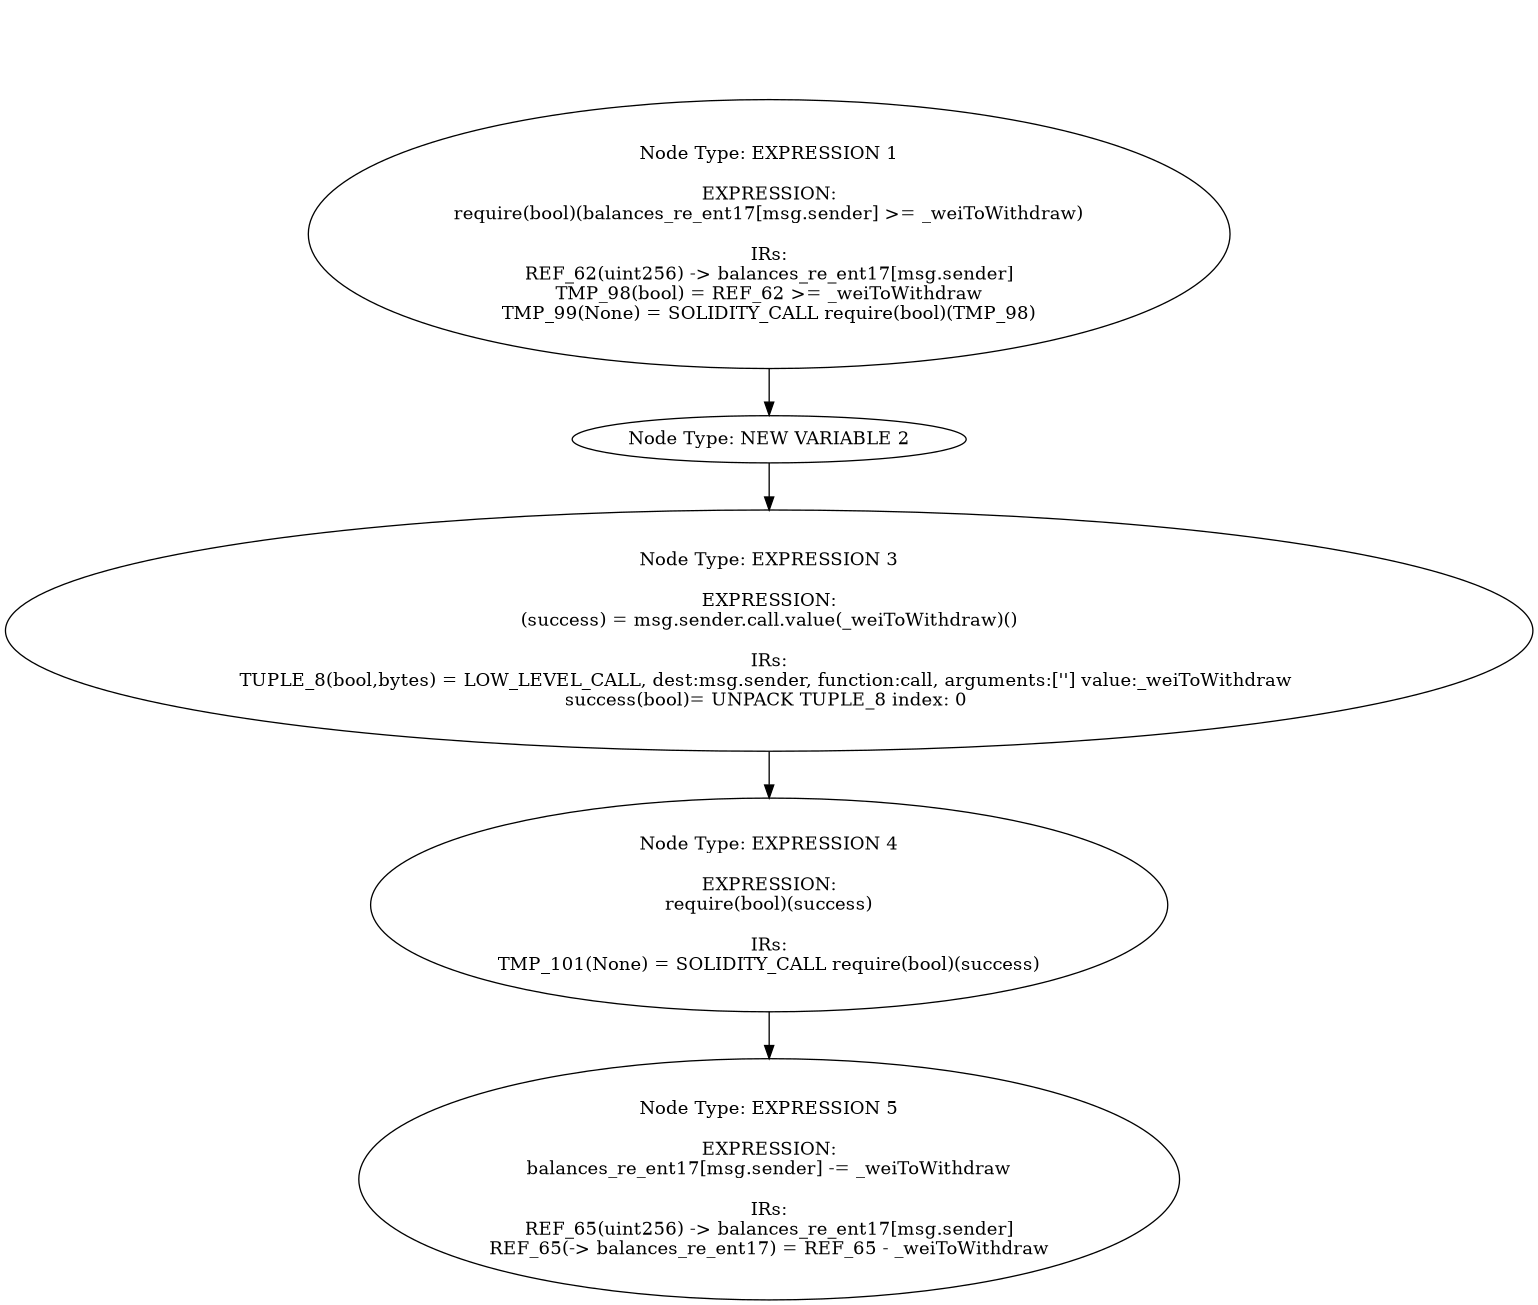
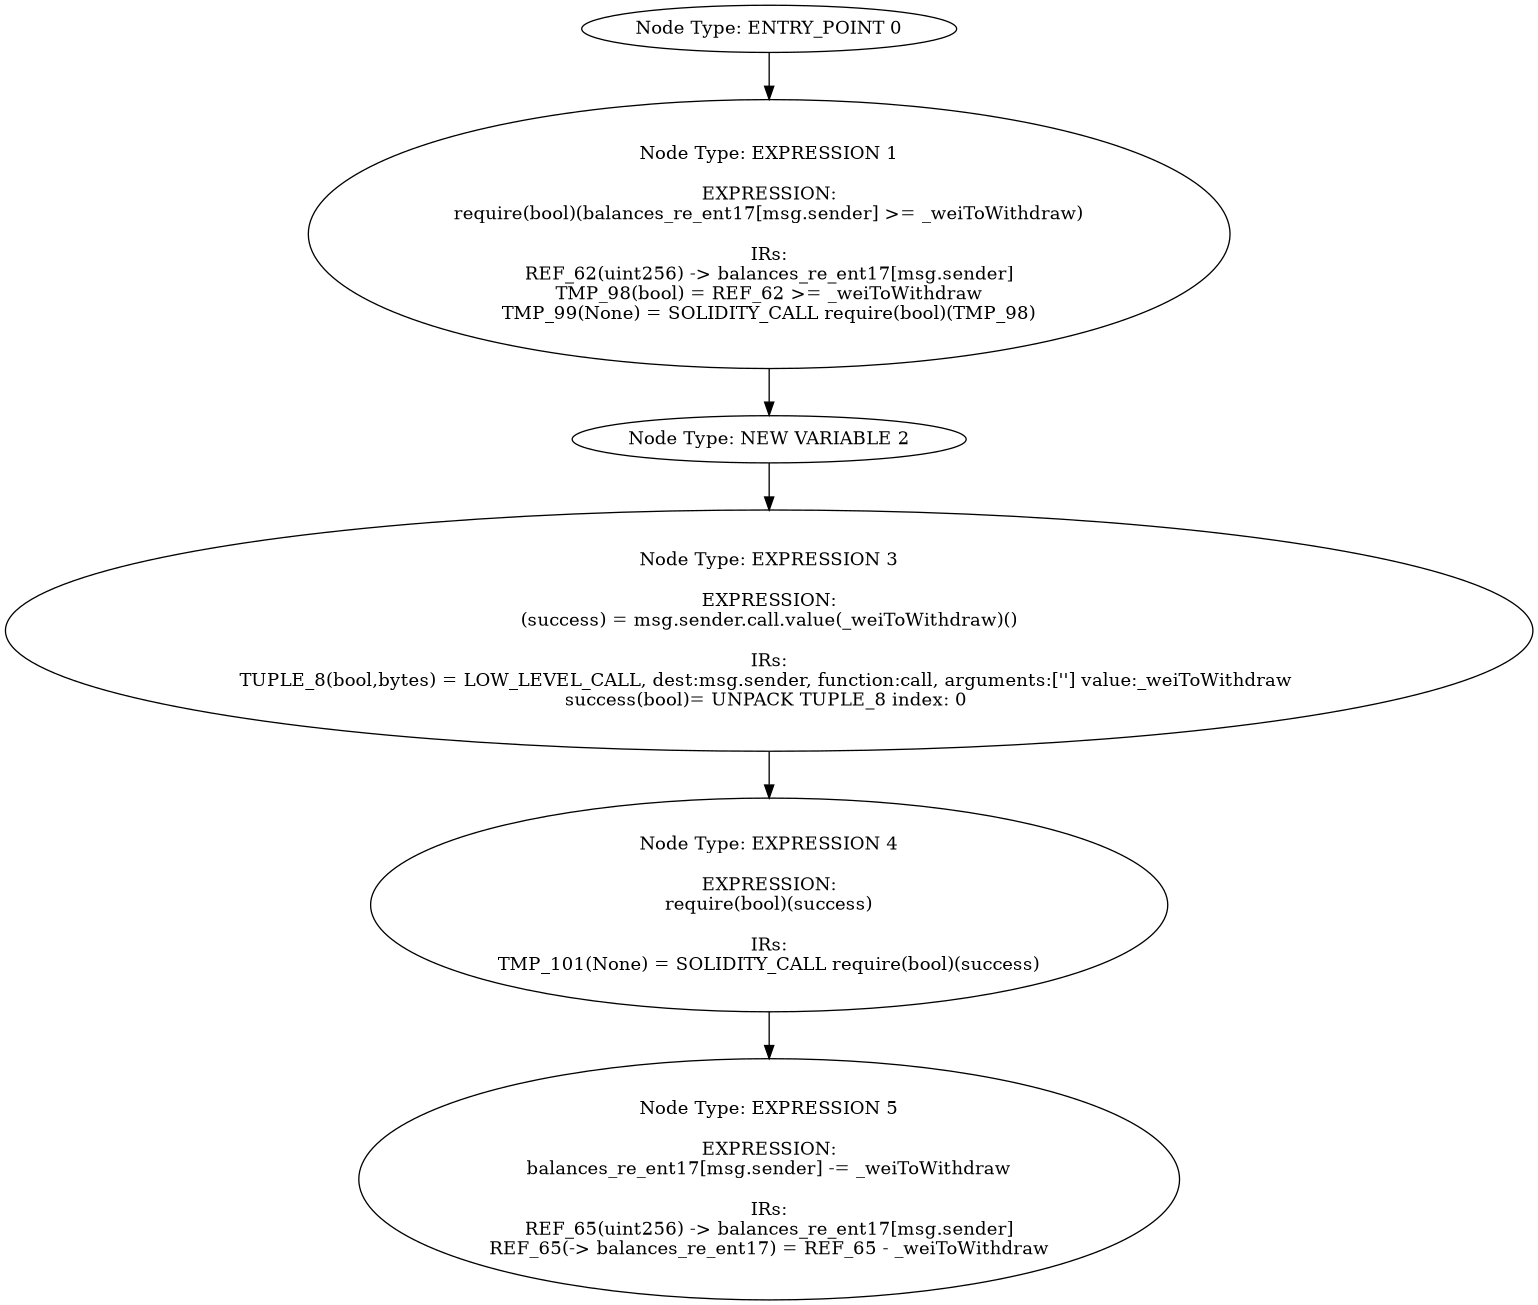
none -> (769, 29)
